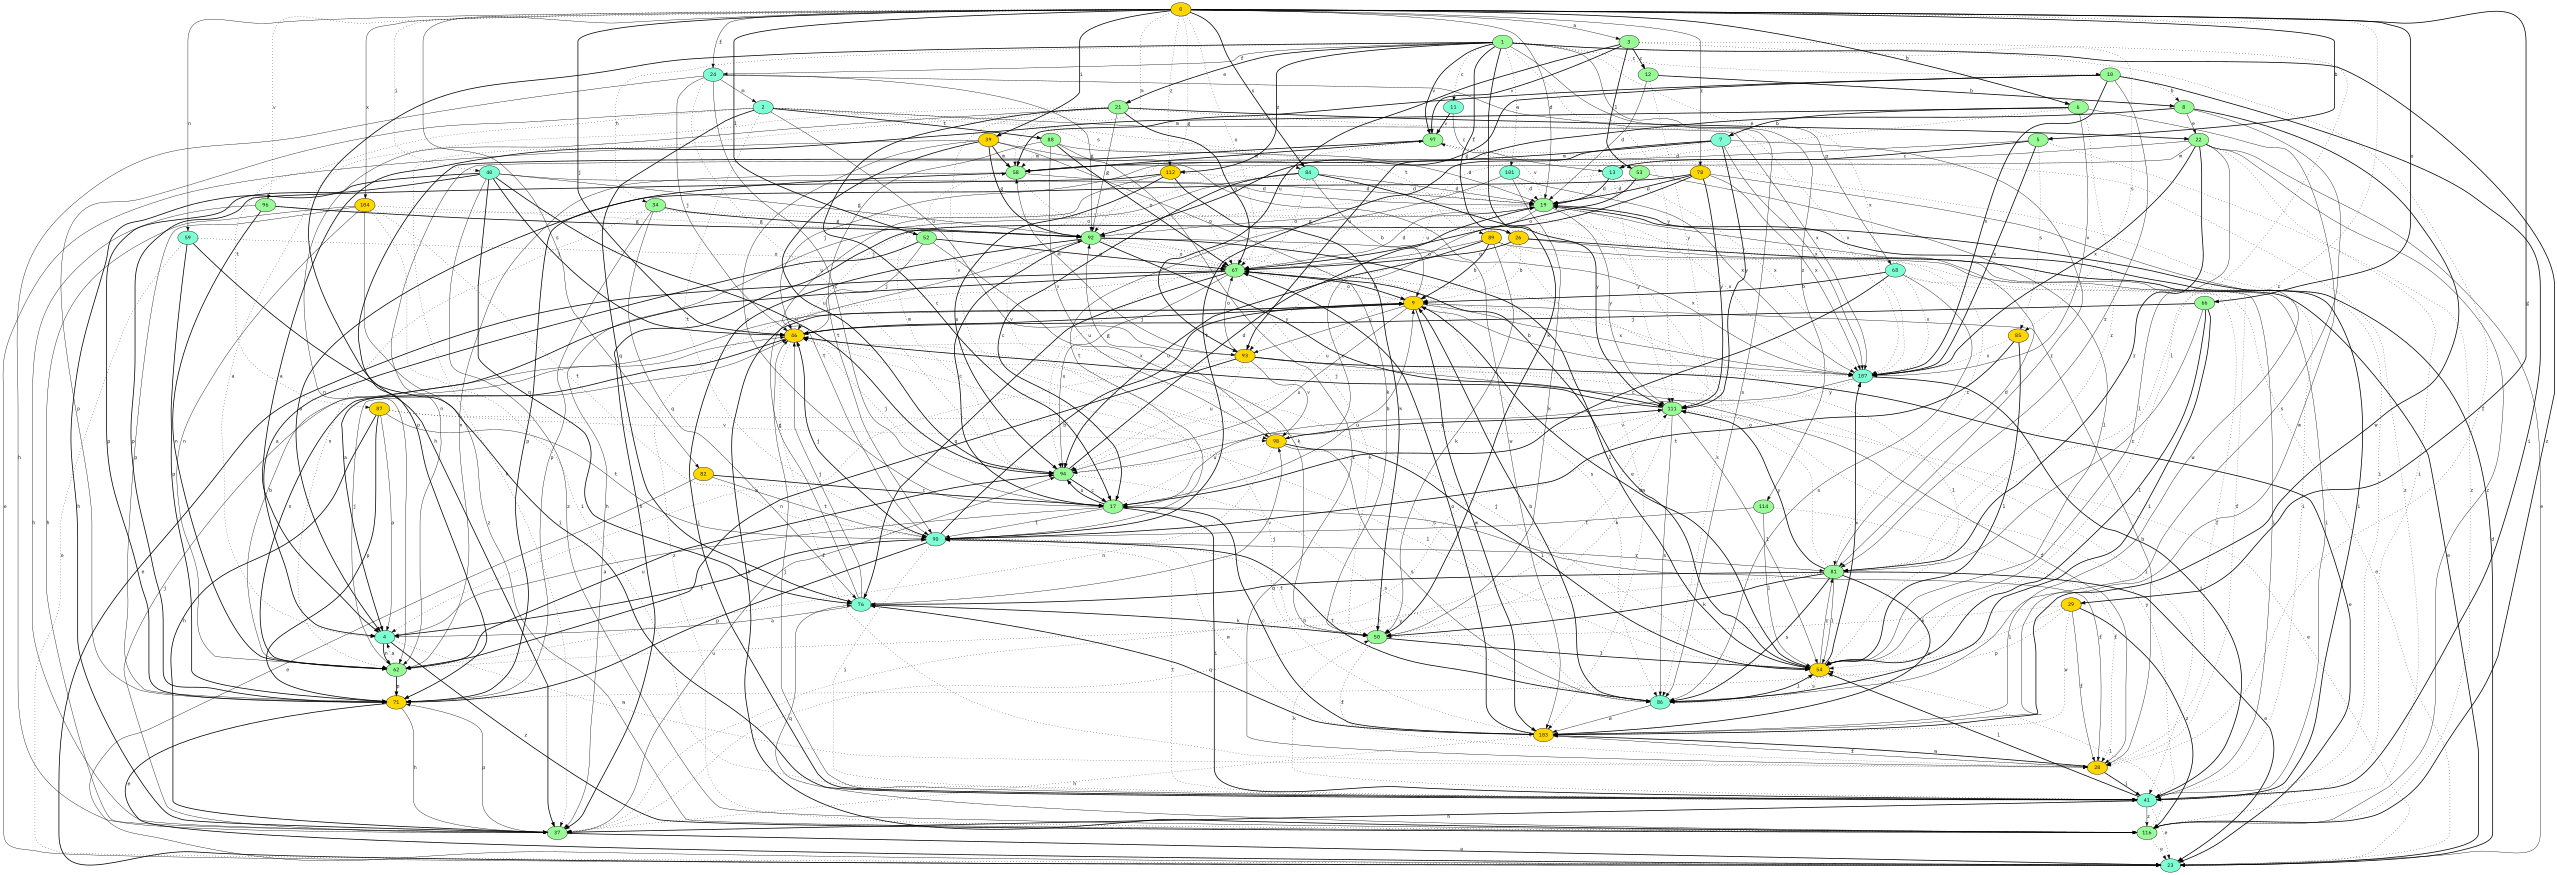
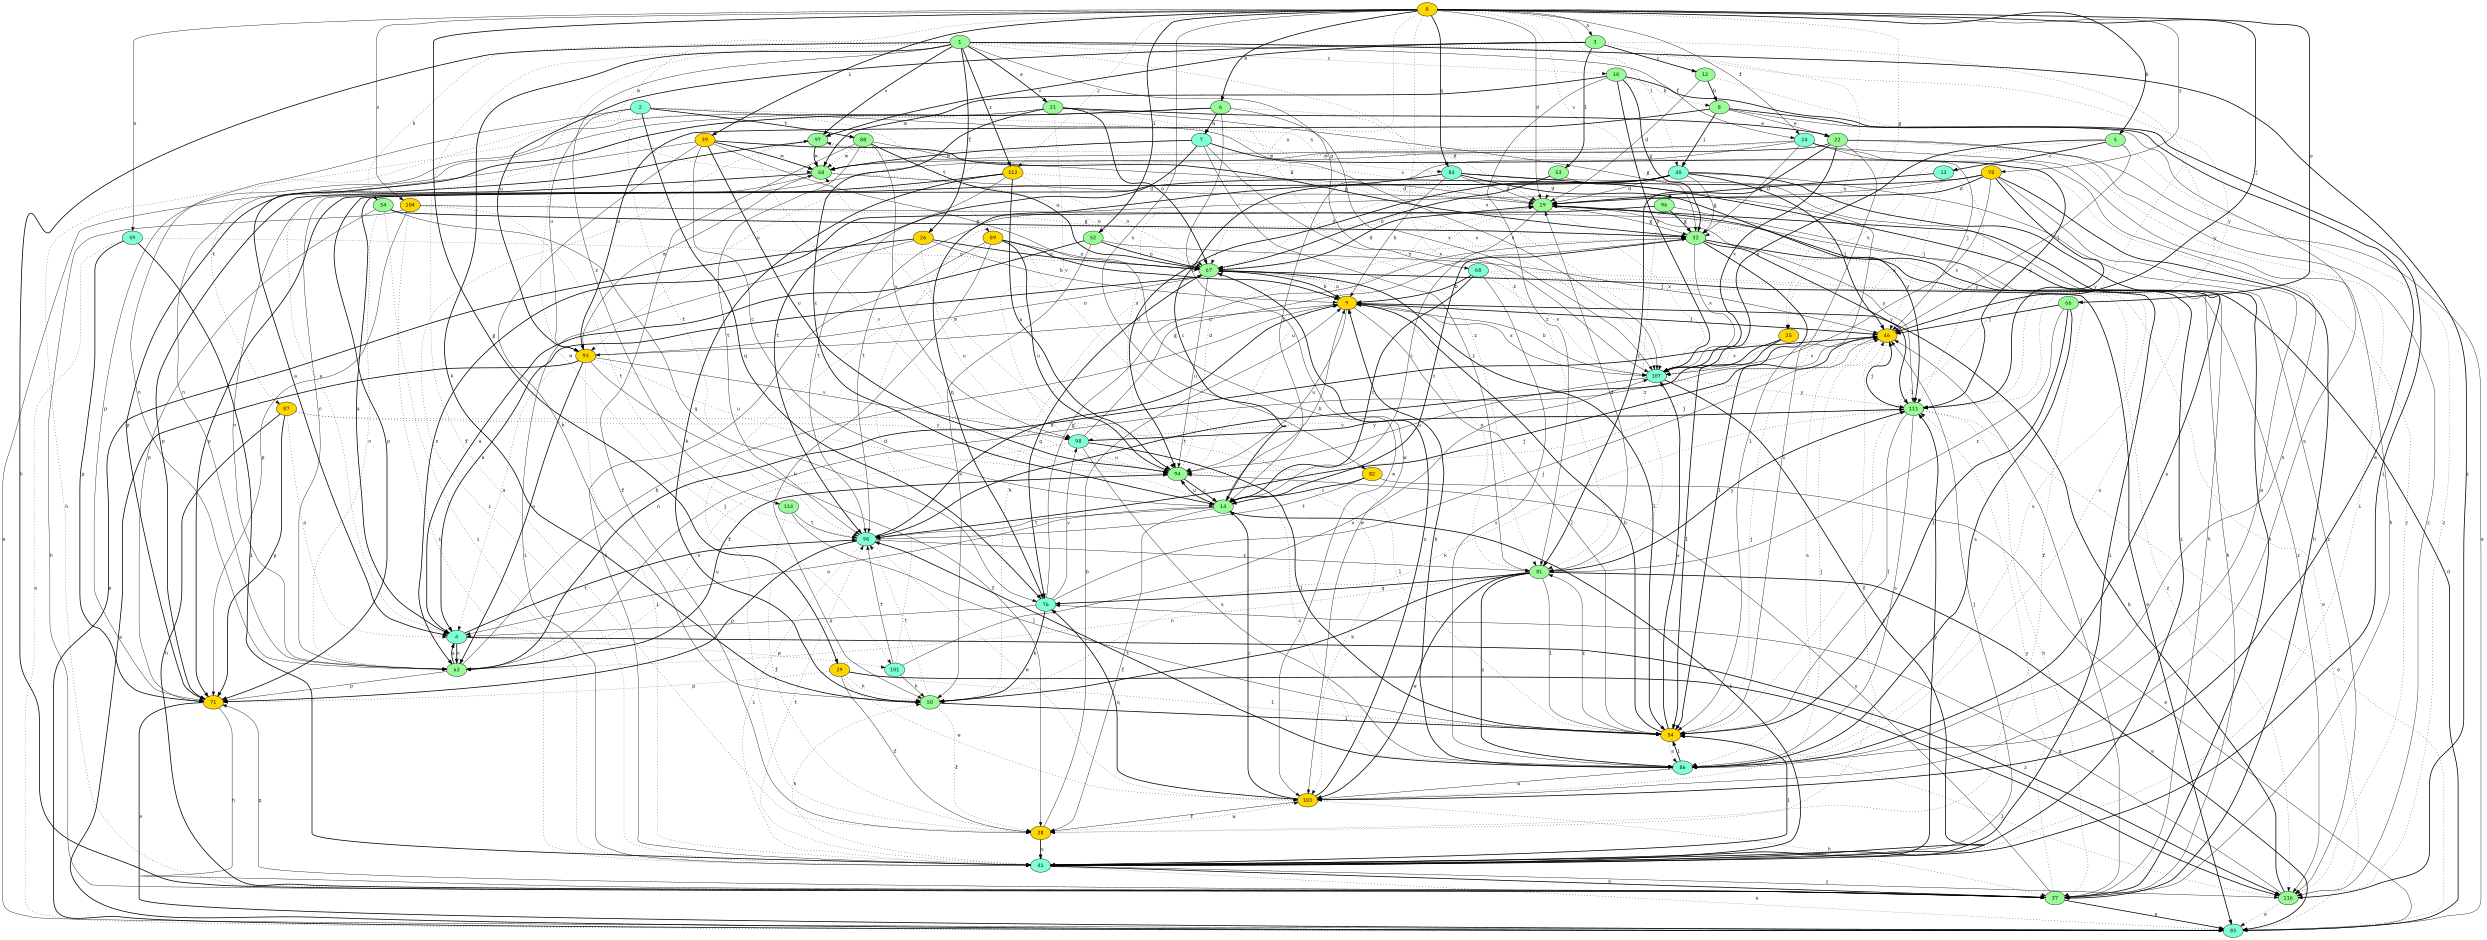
(737, 90) -> (1170, 155)
(1454, 107) -> none
none -> (1700, 138)
(1091, 238) -> (1696, 238)
(1390, 242) -> (1365, 234)
(1488, 289) -> (1150, 290)
(1280, 303) -> (1274, 287)
(2018, 336) -> (1789, 336)
none -> (2210, 339)
(1793, 390) -> (1544, 491)
(912, 441) -> (1529, 452)
(1276, 441) -> (1078, 441)
(1633, 474) -> (1654, 507)
(177, 490) -> (441, 174)
(633, 494) -> (1333, 202)
(1113, 507) -> (1223, 507)
(2150, 507) -> (1976, 539)
(391, 521) -> (313, 566)
(1474, 522) -> none
(2015, 532) -> (1737, 853)
(391, 655) -> (452, 655)
(396, 684) -> (337, 686)
(1823, 747) -> (1173, 822)
(1231, 762) -> (674, 648)
(2126, 784) -> (1042, 849)
(2171, 866) -> (2233, 931)
